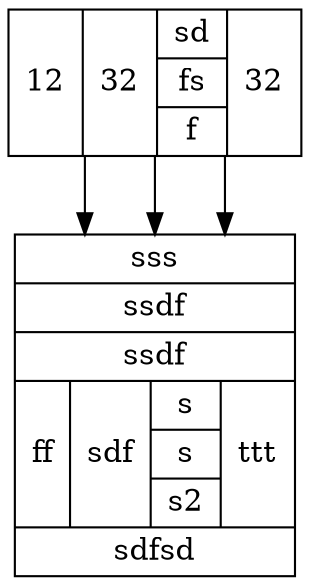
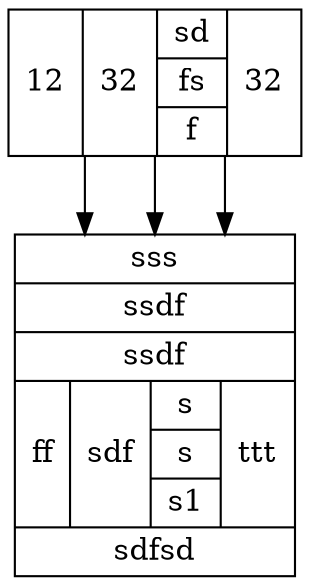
(186, 502) -> (186, 502)
